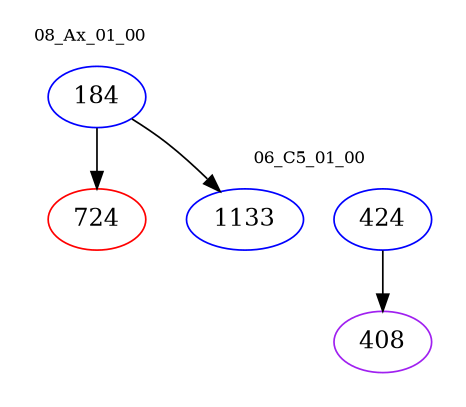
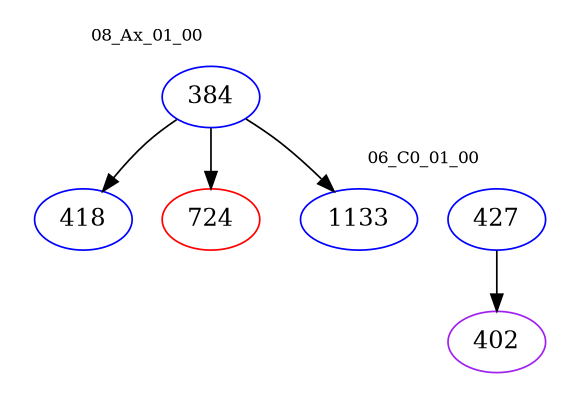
(97, 97) -> (211, 97)
(310, 159) -> (424, 159)
none -> (83, 219)
(383, 219) -> (497, 219)
(383, 342) -> (497, 342)
